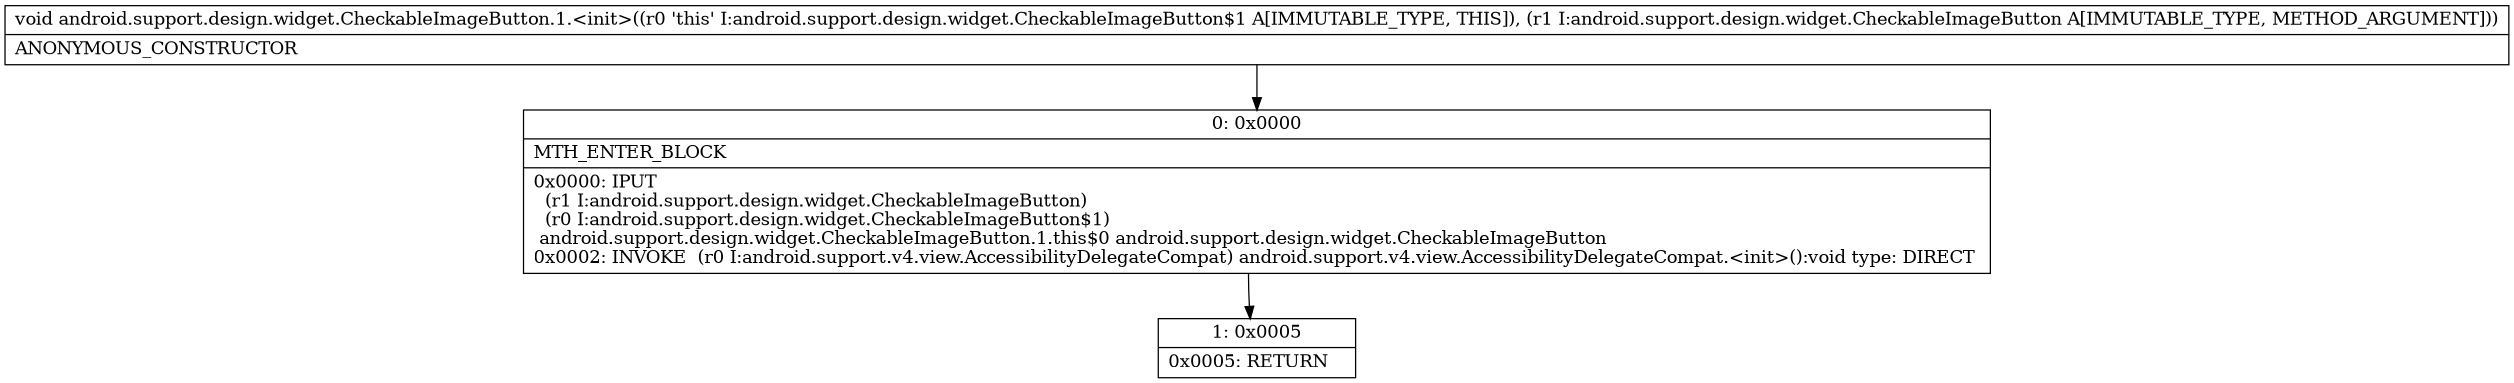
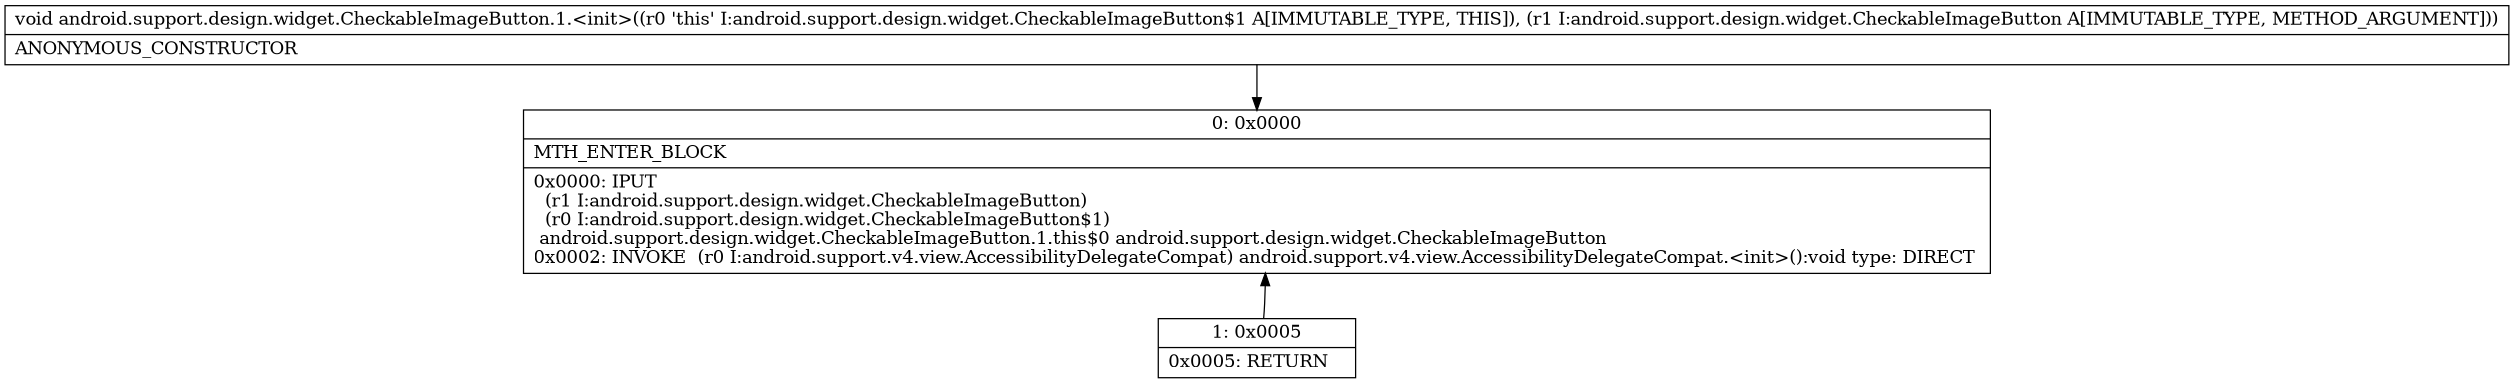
(1249, 290) -> (1265, 302)
